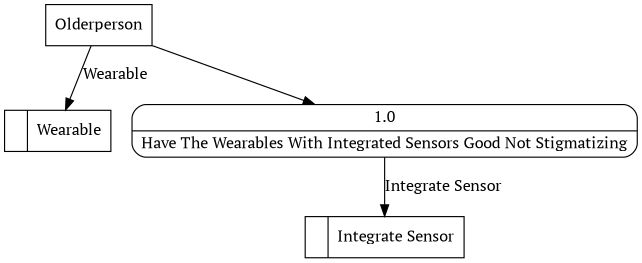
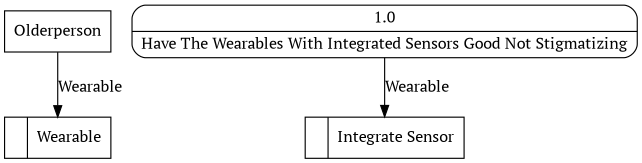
(228, 73) -> none
(444, 187) -> (417, 87)
